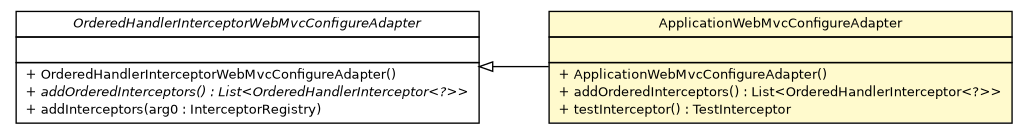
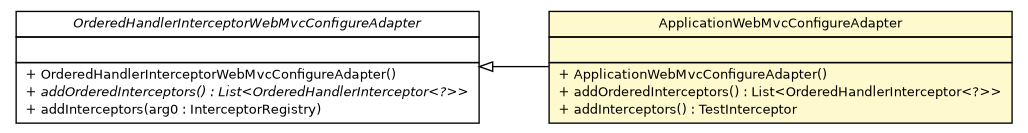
(675, 110) -> (678, 110)
